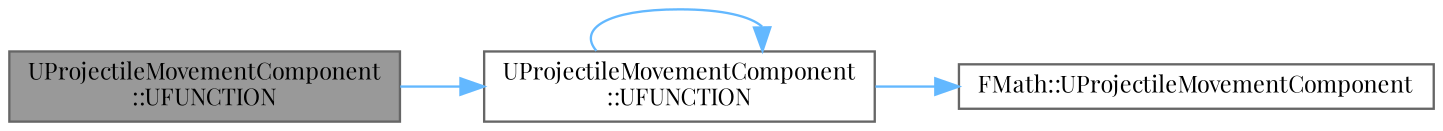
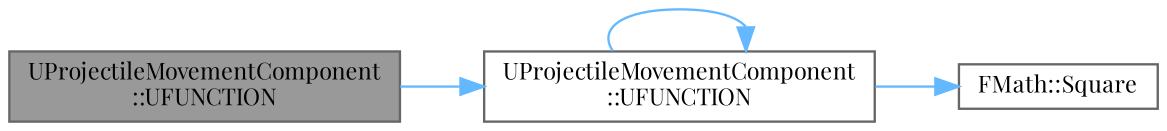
(1196, 87) -> (1058, 87)
